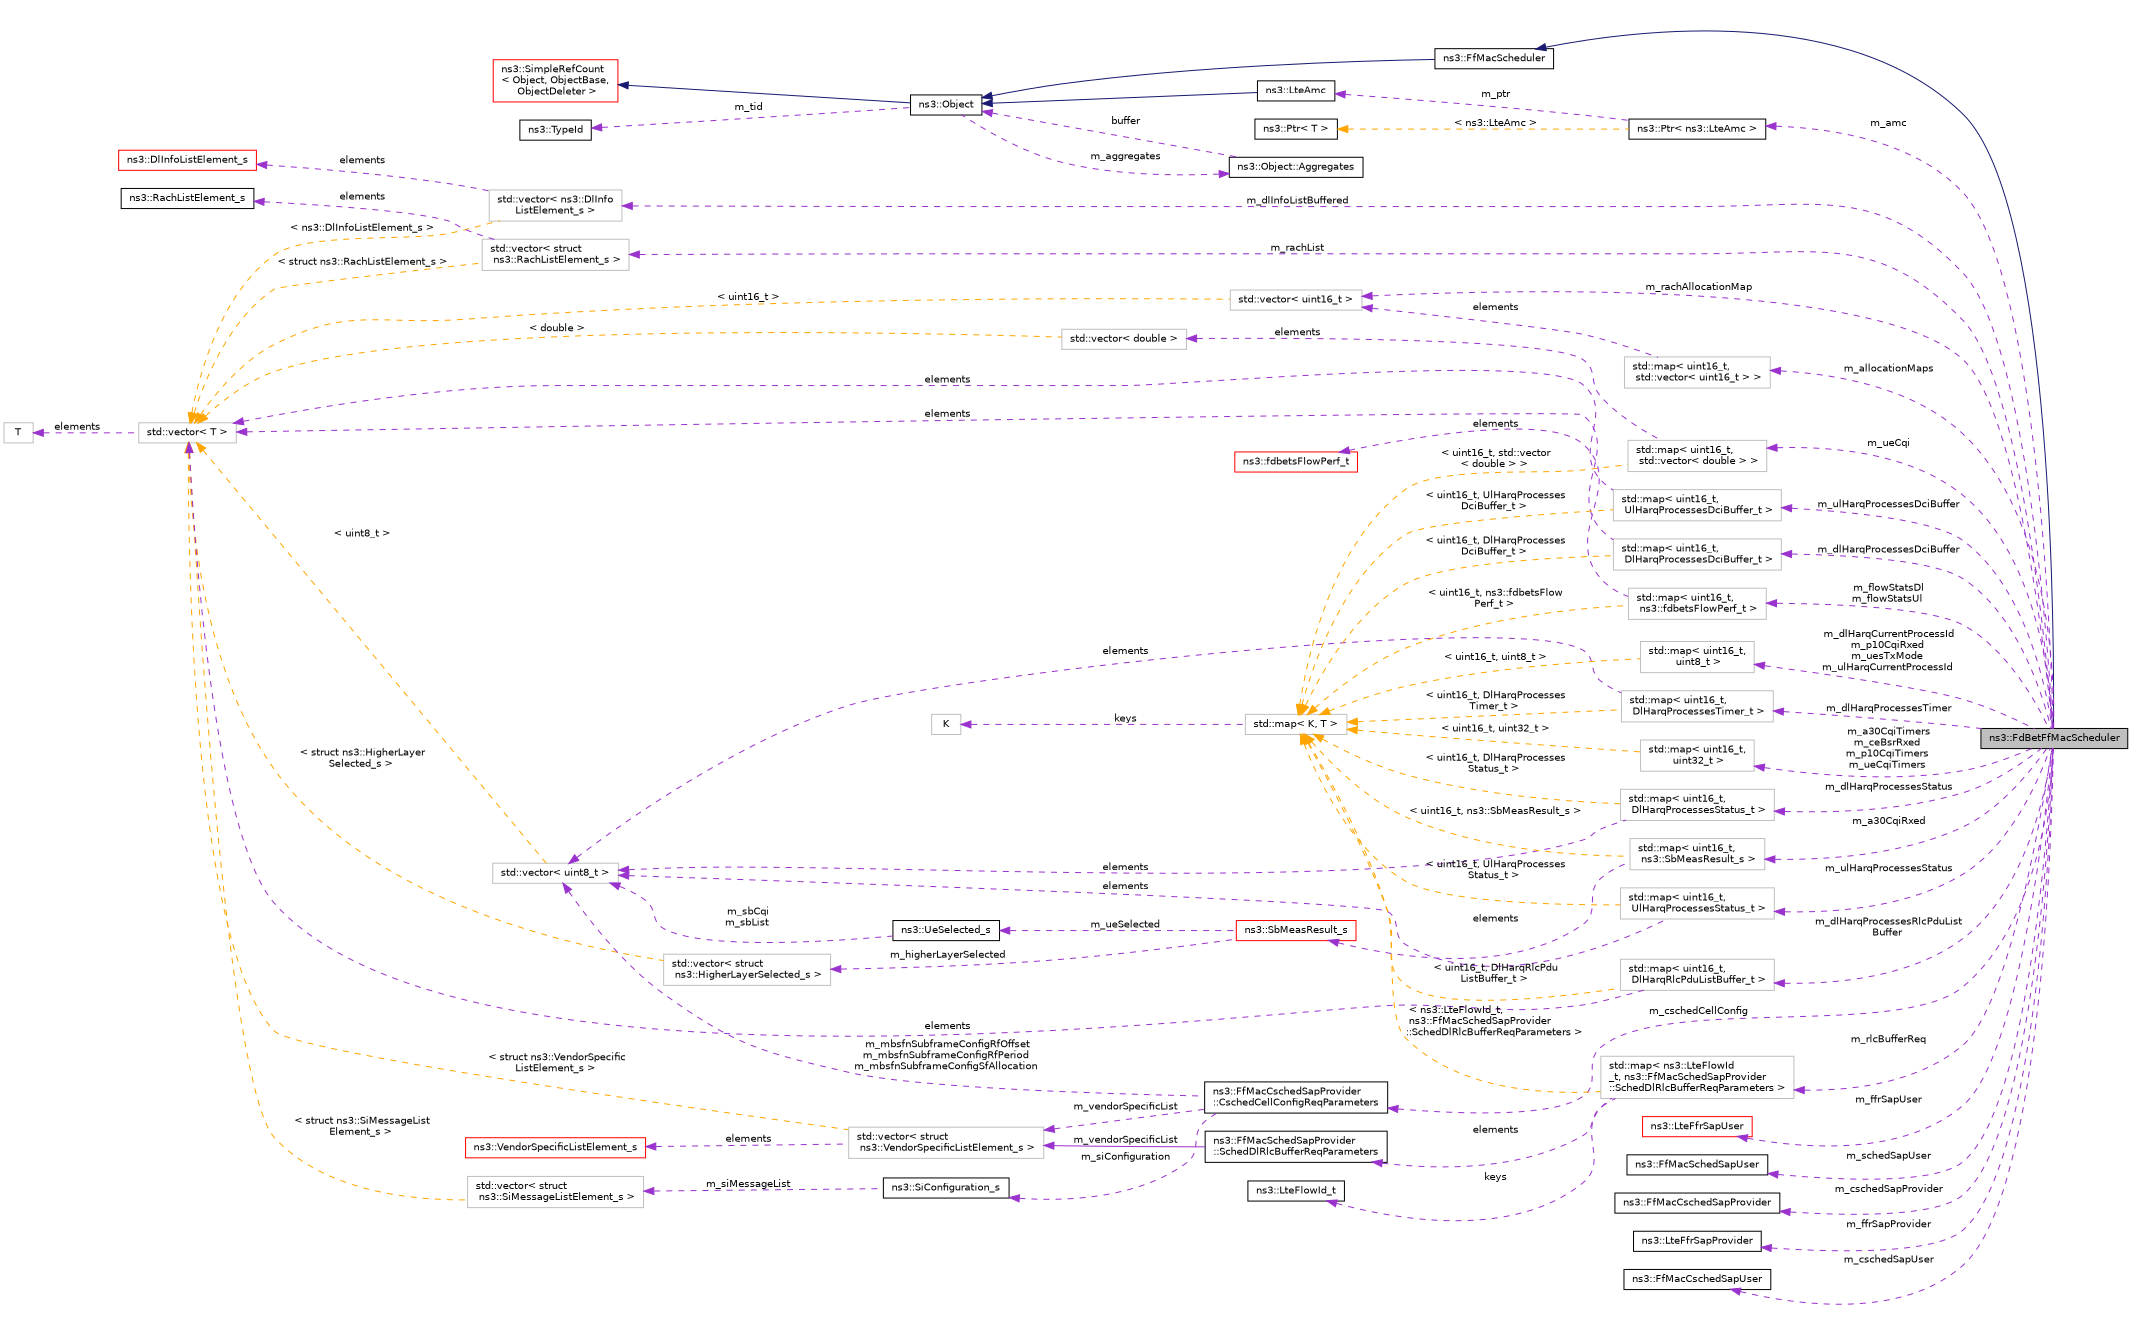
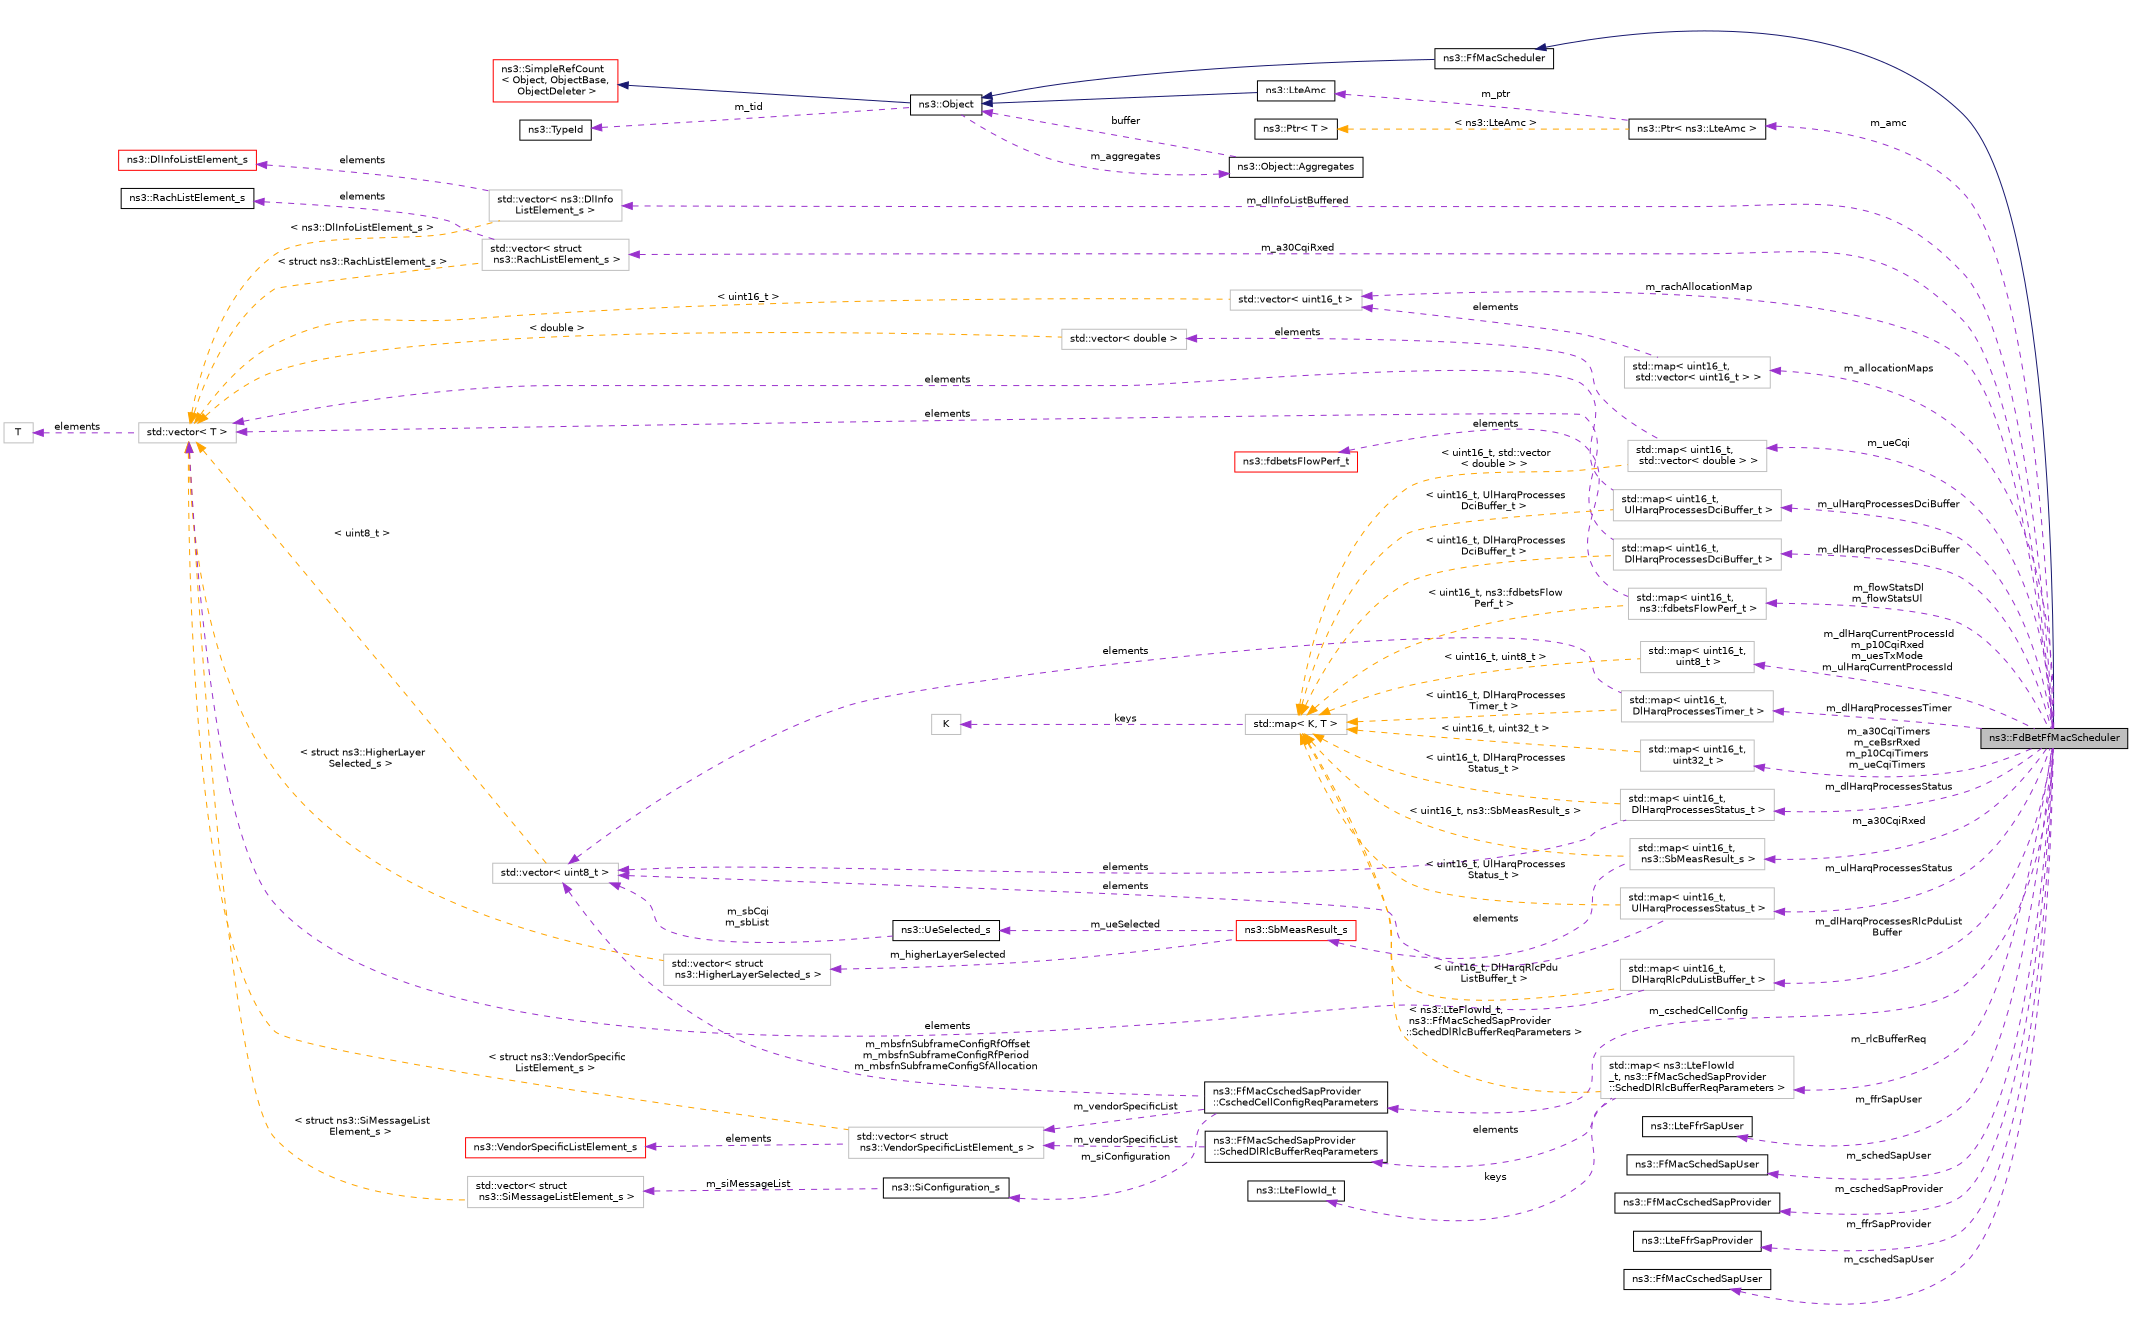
(1296, 248) -> (1296, 248)
(1697, 1127) -> (1697, 1127)
(1130, 1147) -> (1130, 1147)
